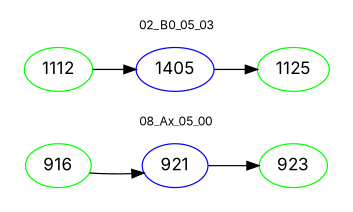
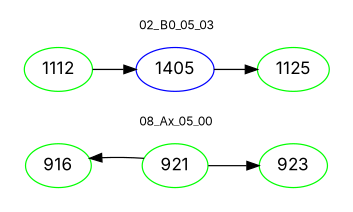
(175, 166) -> (175, 166)
(111, 174) -> (123, 157)
